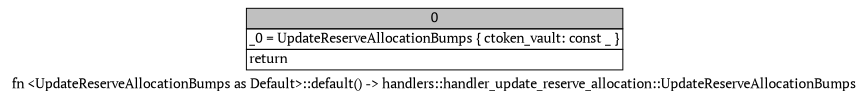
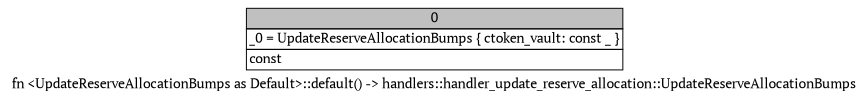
(269, 59) -> (266, 59)
